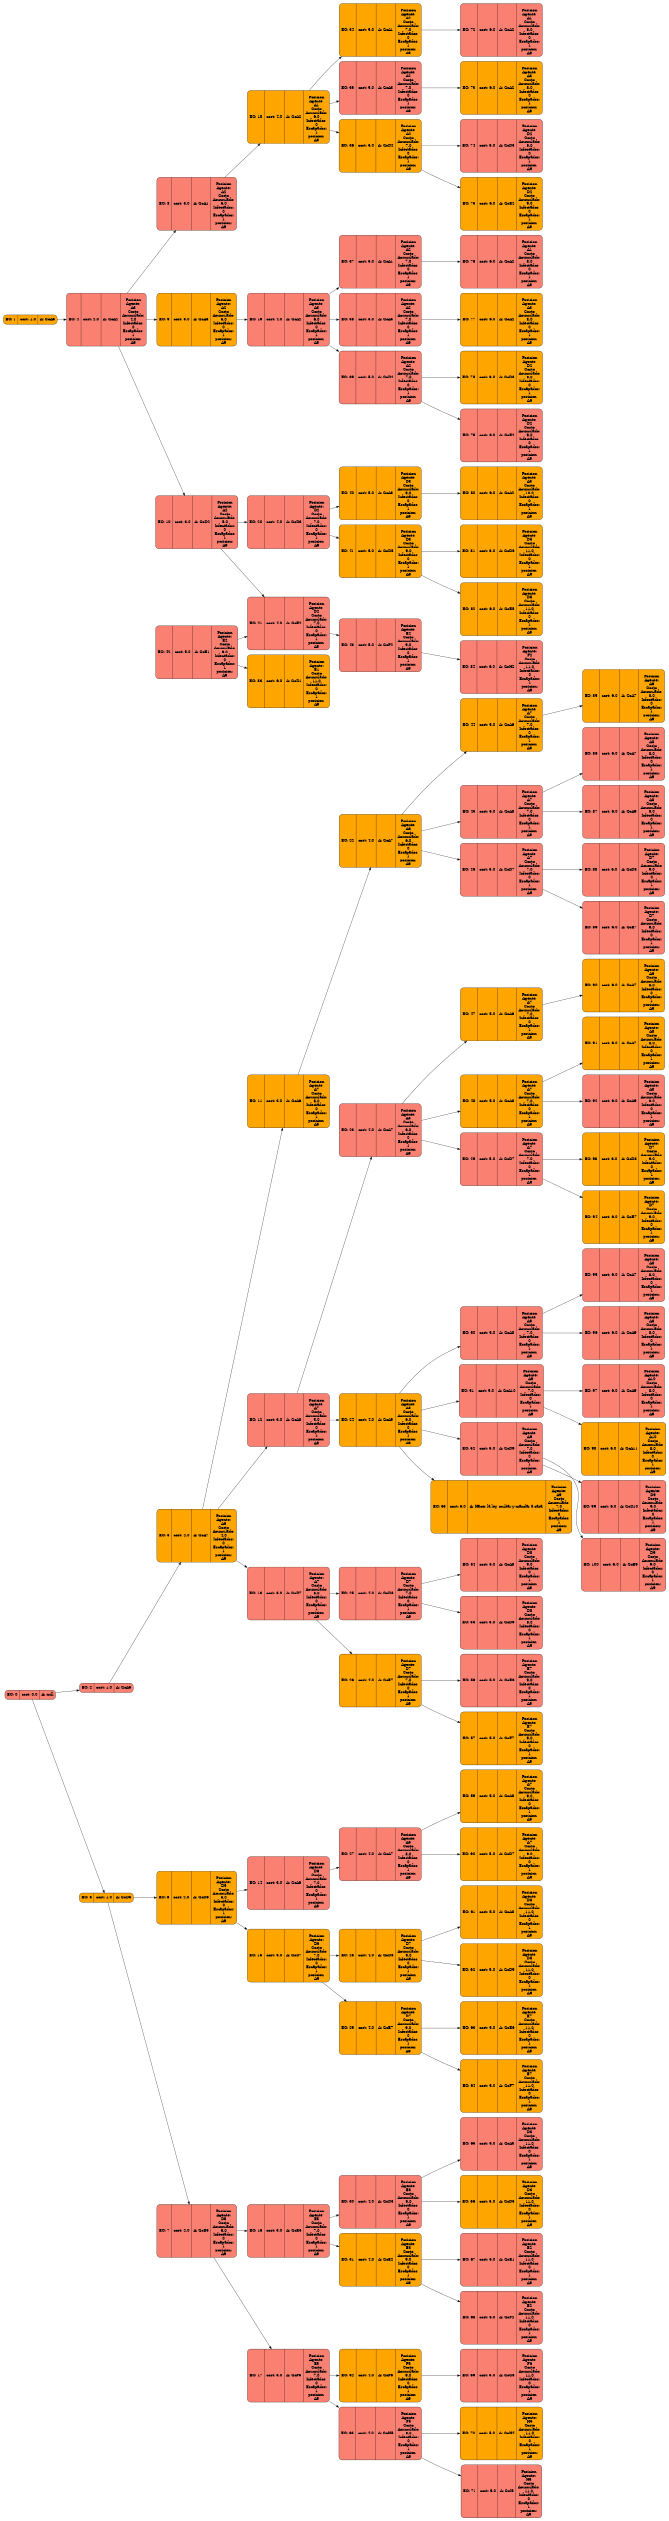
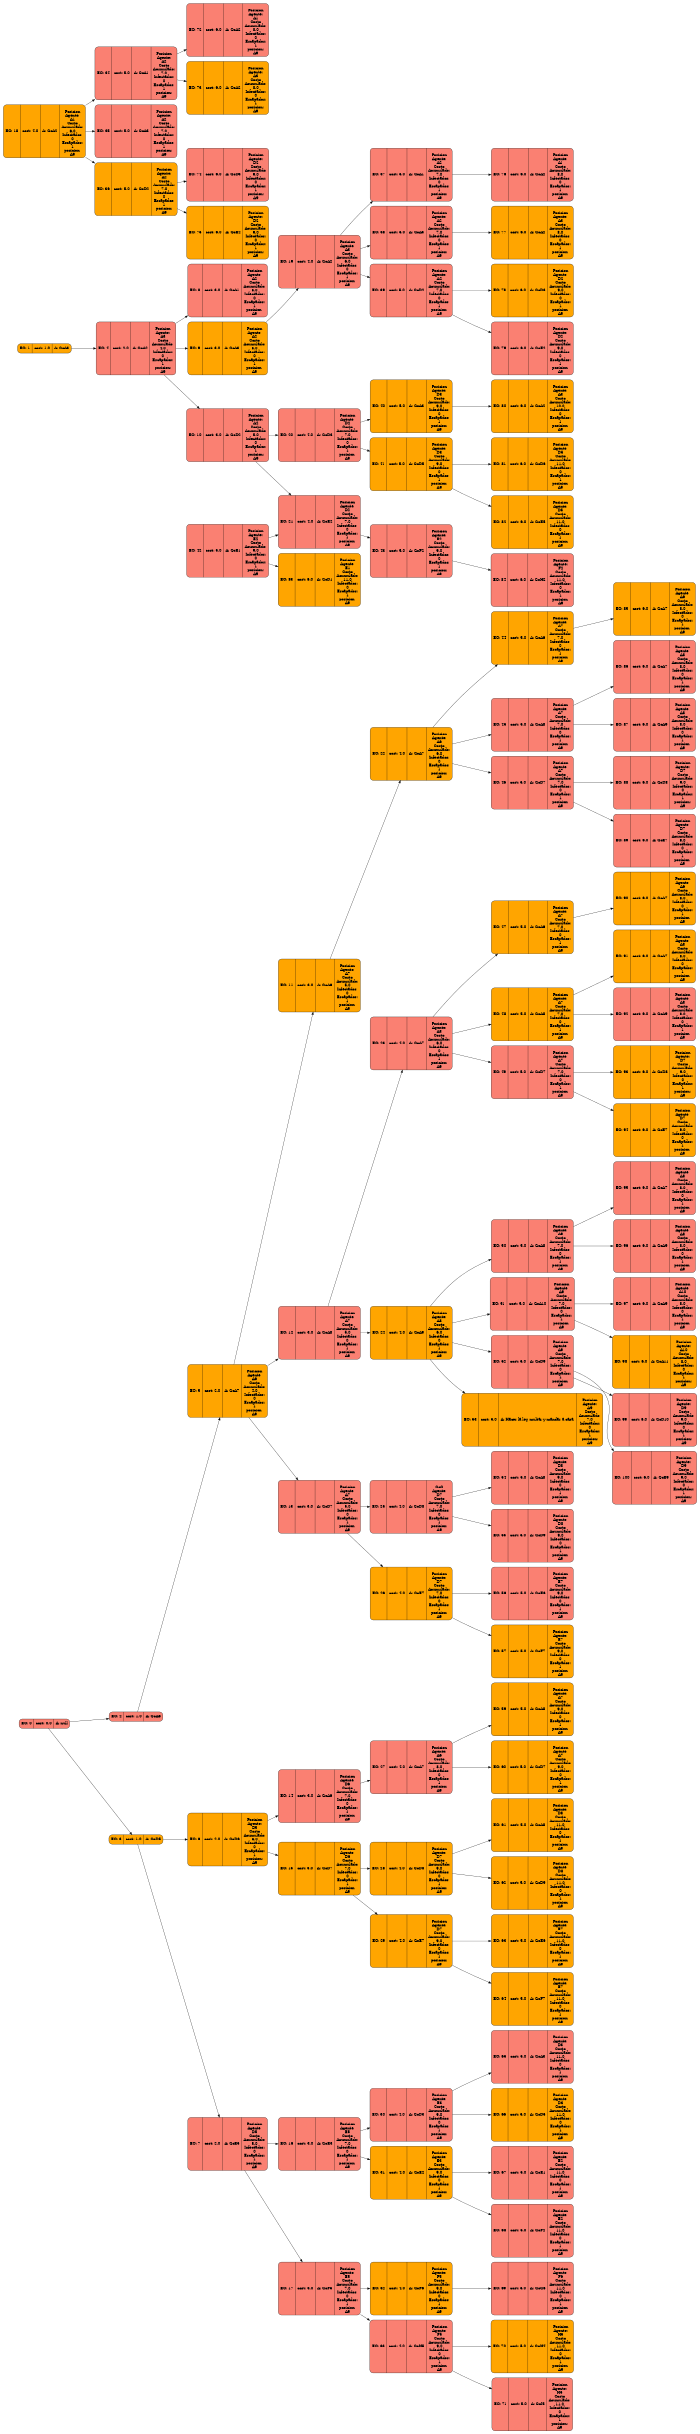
(380, 30) -> (136, 73)
(440, 88) -> (180, 80)
(242, 161) -> none
(408, 1574) -> (439, 1487)
